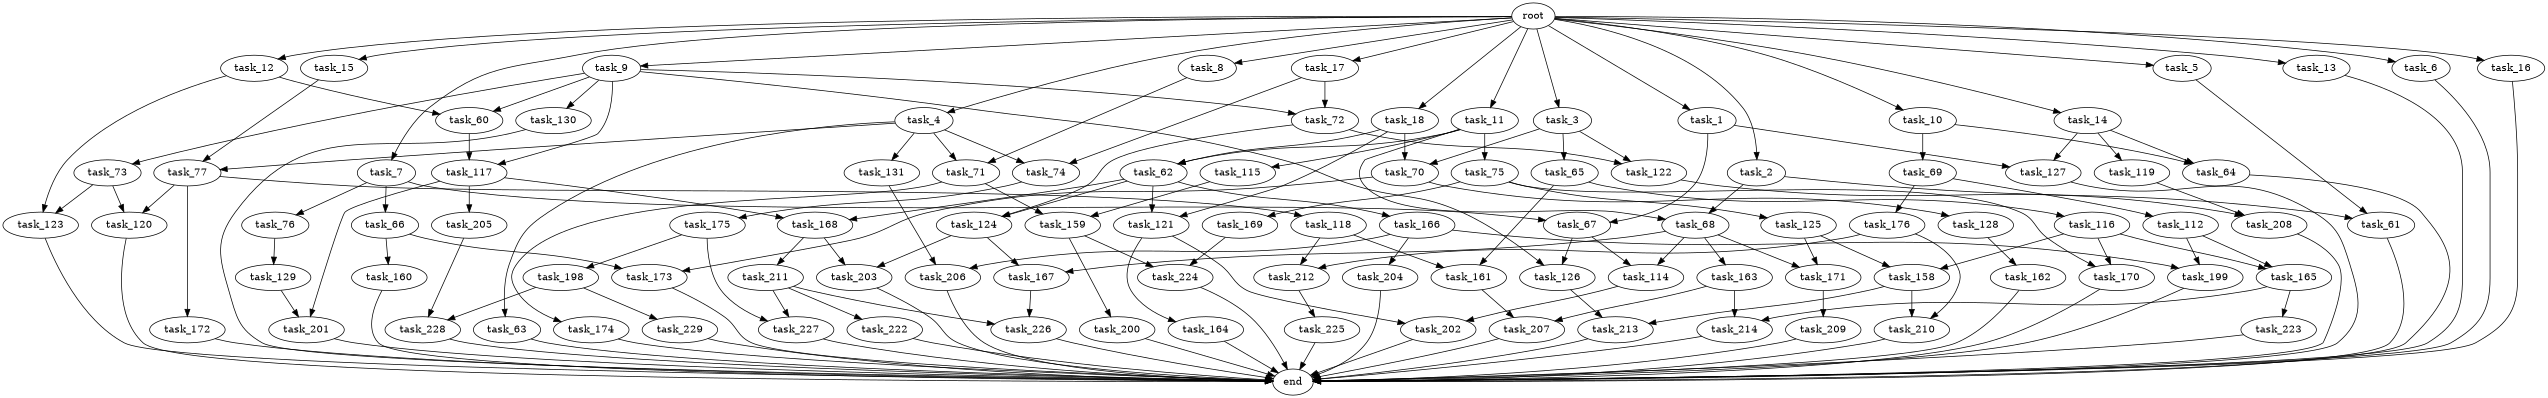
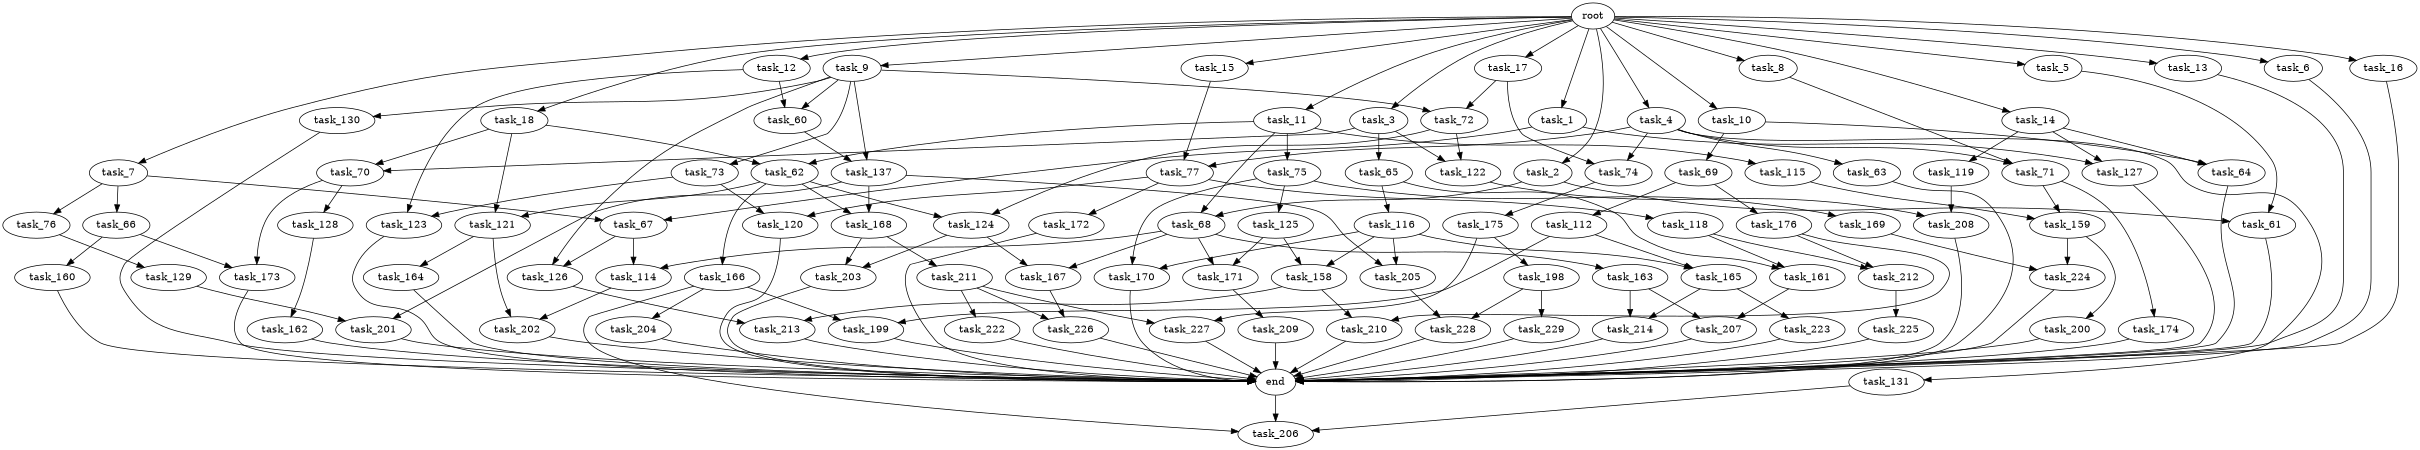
(469, 173) -> (869, 173)
none -> (1394, 248)
(1090, 369) -> (1276, 405)
